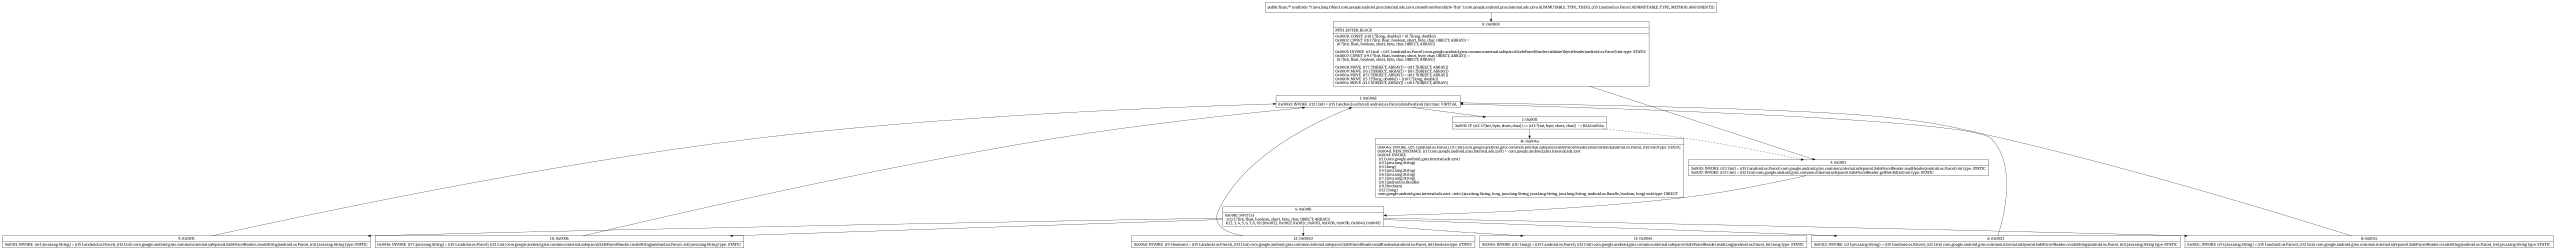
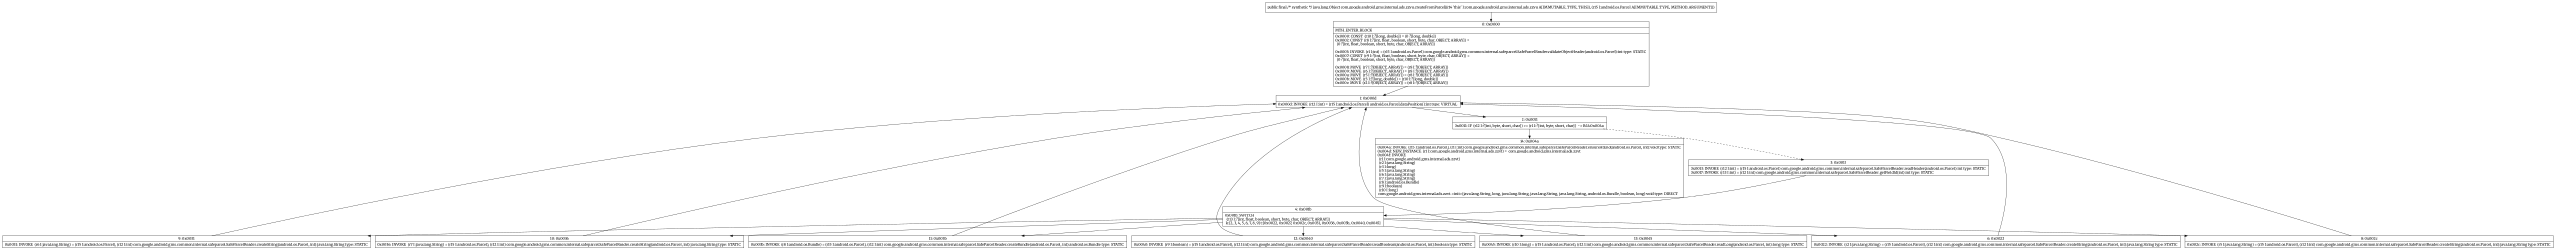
(1701, 123) -> (1397, 90)
(1388, 190) -> (1388, 190)
none -> (1440, 217)
none -> (938, 242)
